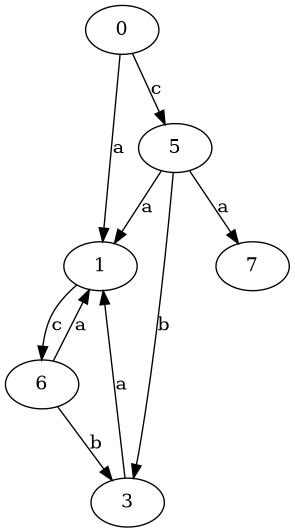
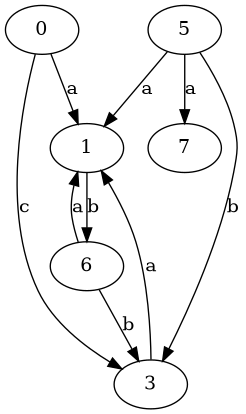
(146, 83) -> (20, 224)
(57, 325) -> (94, 207)
